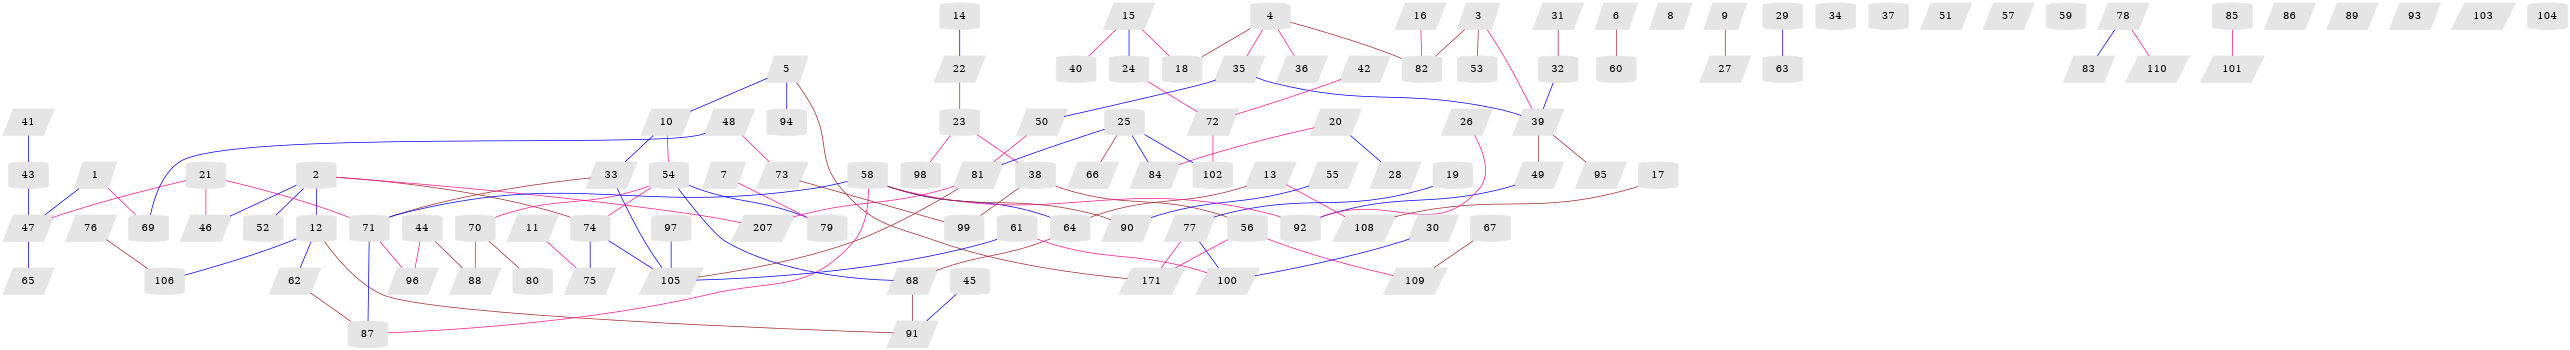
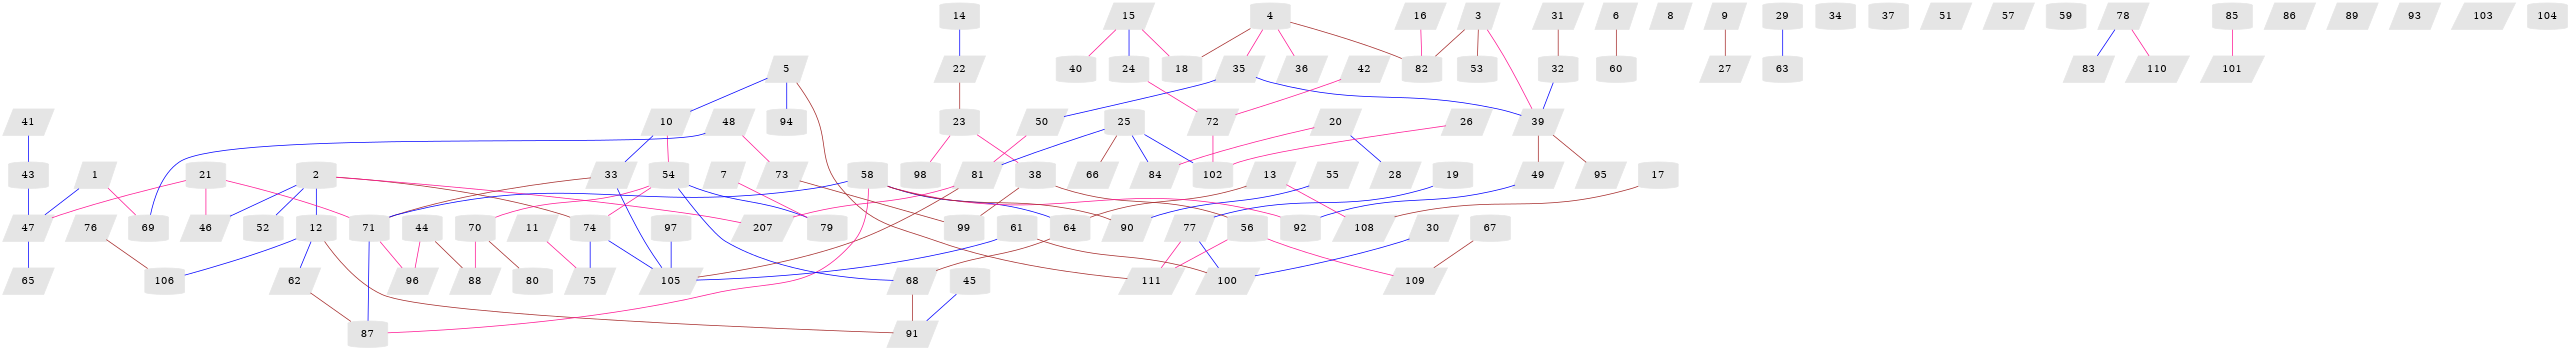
(1432, 214) -> (1339, 142)
(1122, 257) -> (1122, 257)
(1152, 281) -> (1152, 281)
